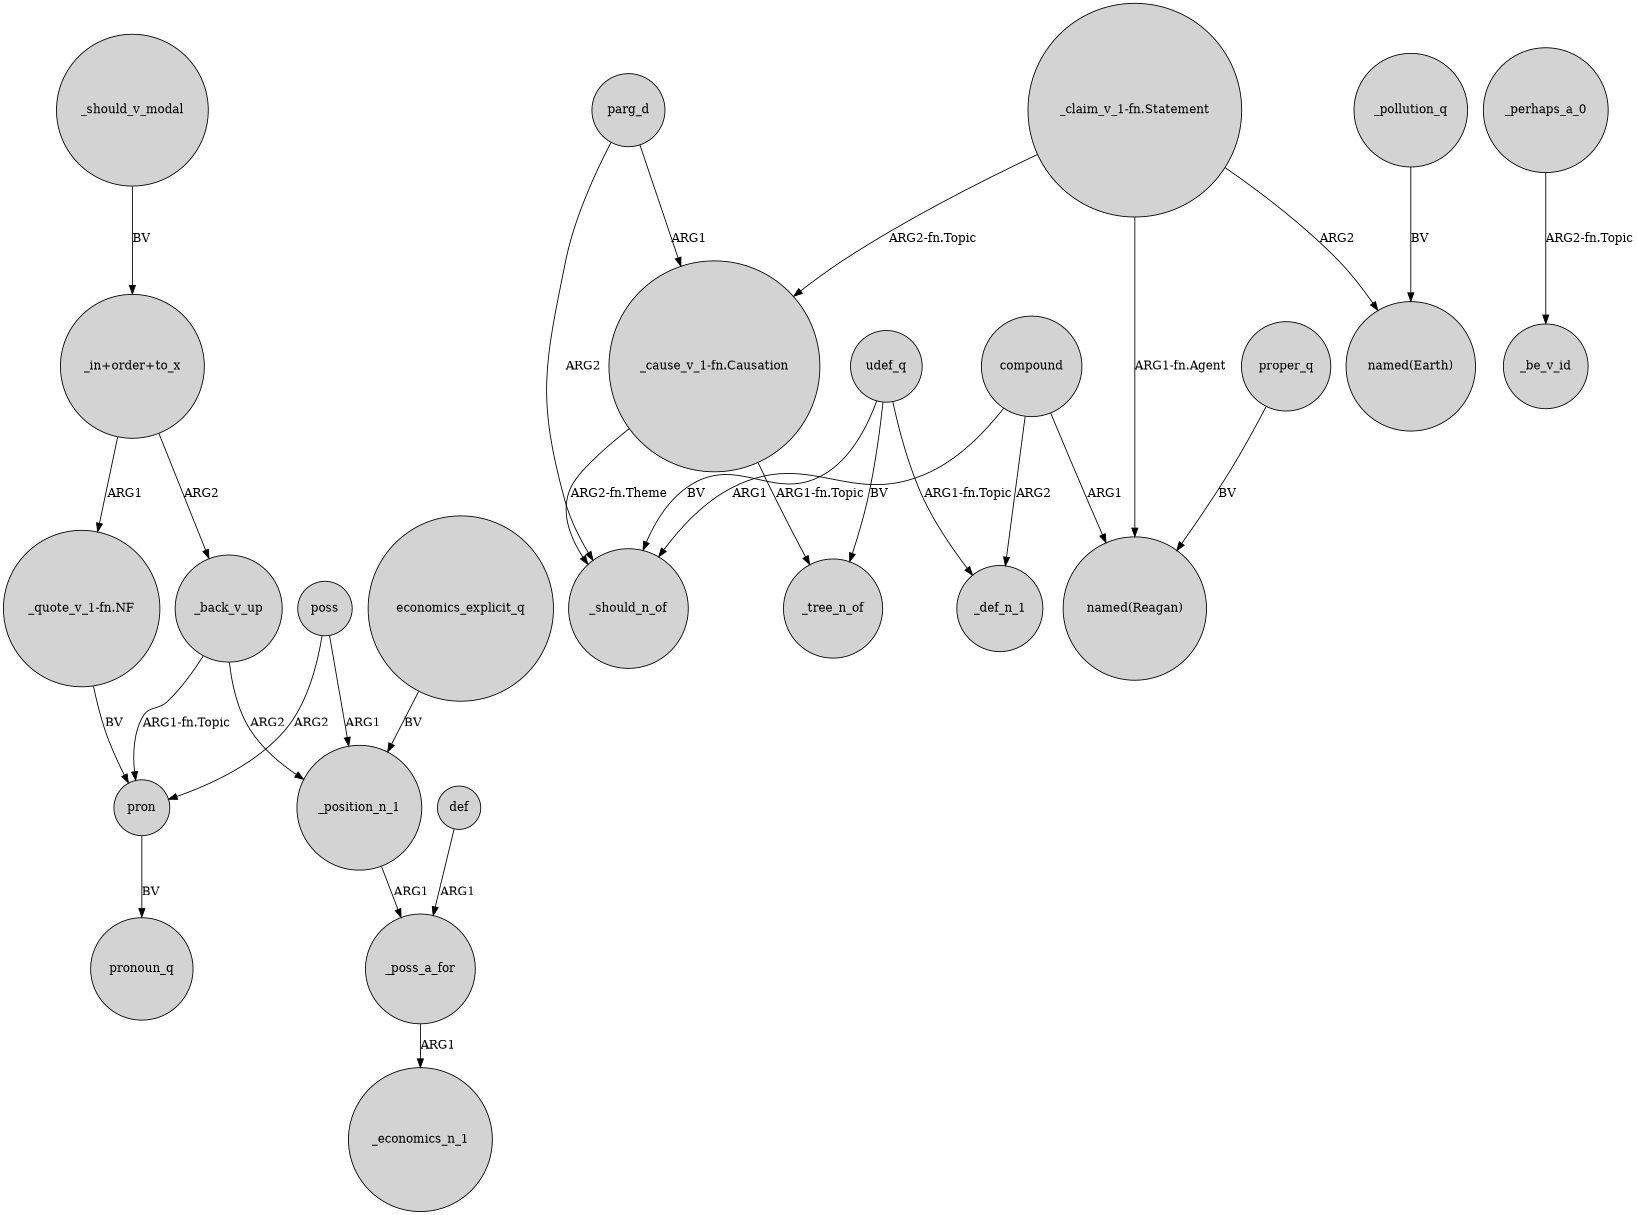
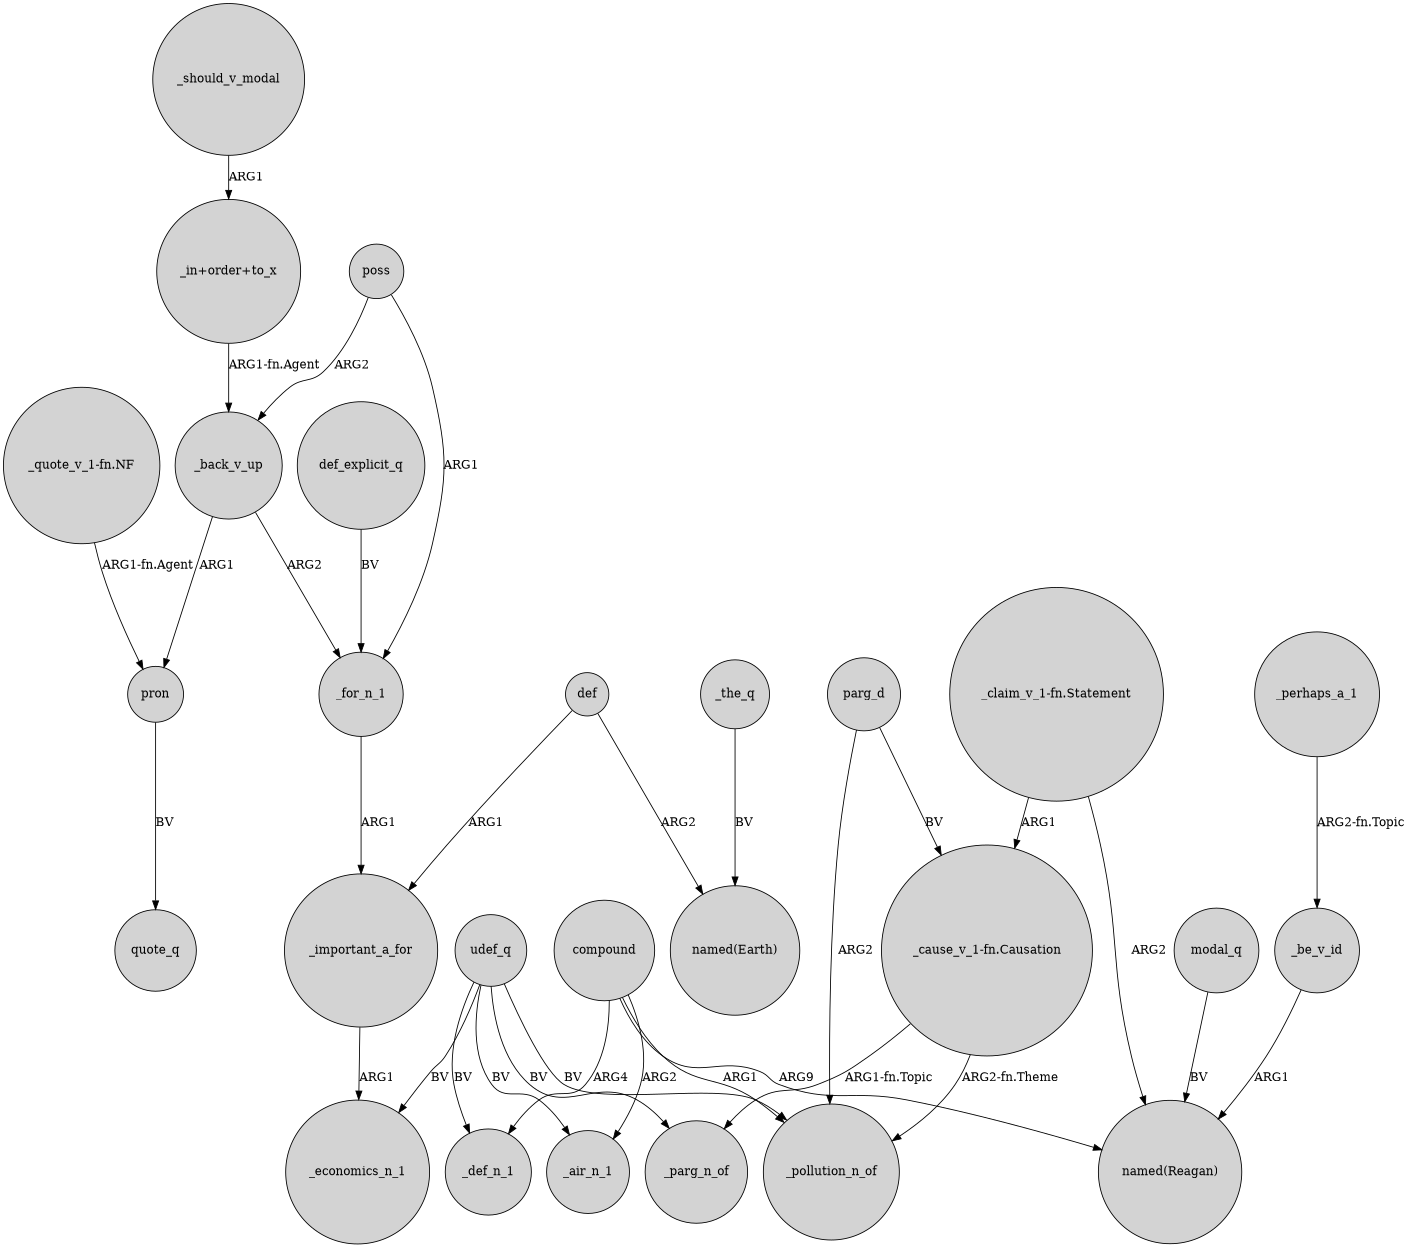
(1411, 110) -> (735, 694)
(1546, 110) -> (1317, 694)
(1305, 229) -> (648, 800)
(141, 239) -> (246, 177)
(689, 239) -> (934, 823)
(933, 239) -> (1039, 823)
(1180, 366) -> (1149, 950)
(1286, 366) -> (1217, 950)
(109, 480) -> none
(202, 494) -> (274, 365)
(968, 494) -> (463, 1078)
(1034, 494) -> (611, 1078)
(1105, 494) -> (797, 1078)
(461, 609) -> (361, 466)
(628, 609) -> (831, 1172)
(833, 609) -> (696, 1172)
(114, 723) -> (148, 566)
(187, 723) -> (217, 566)
(276, 739) -> (328, 367)
(359, 808) -> (361, 694)
(142, 969) -> (156, 950)
(420, 969) -> (361, 950)
none -> (447, 1053)
none -> (1267, 1054)
none -> (588, 1172)
